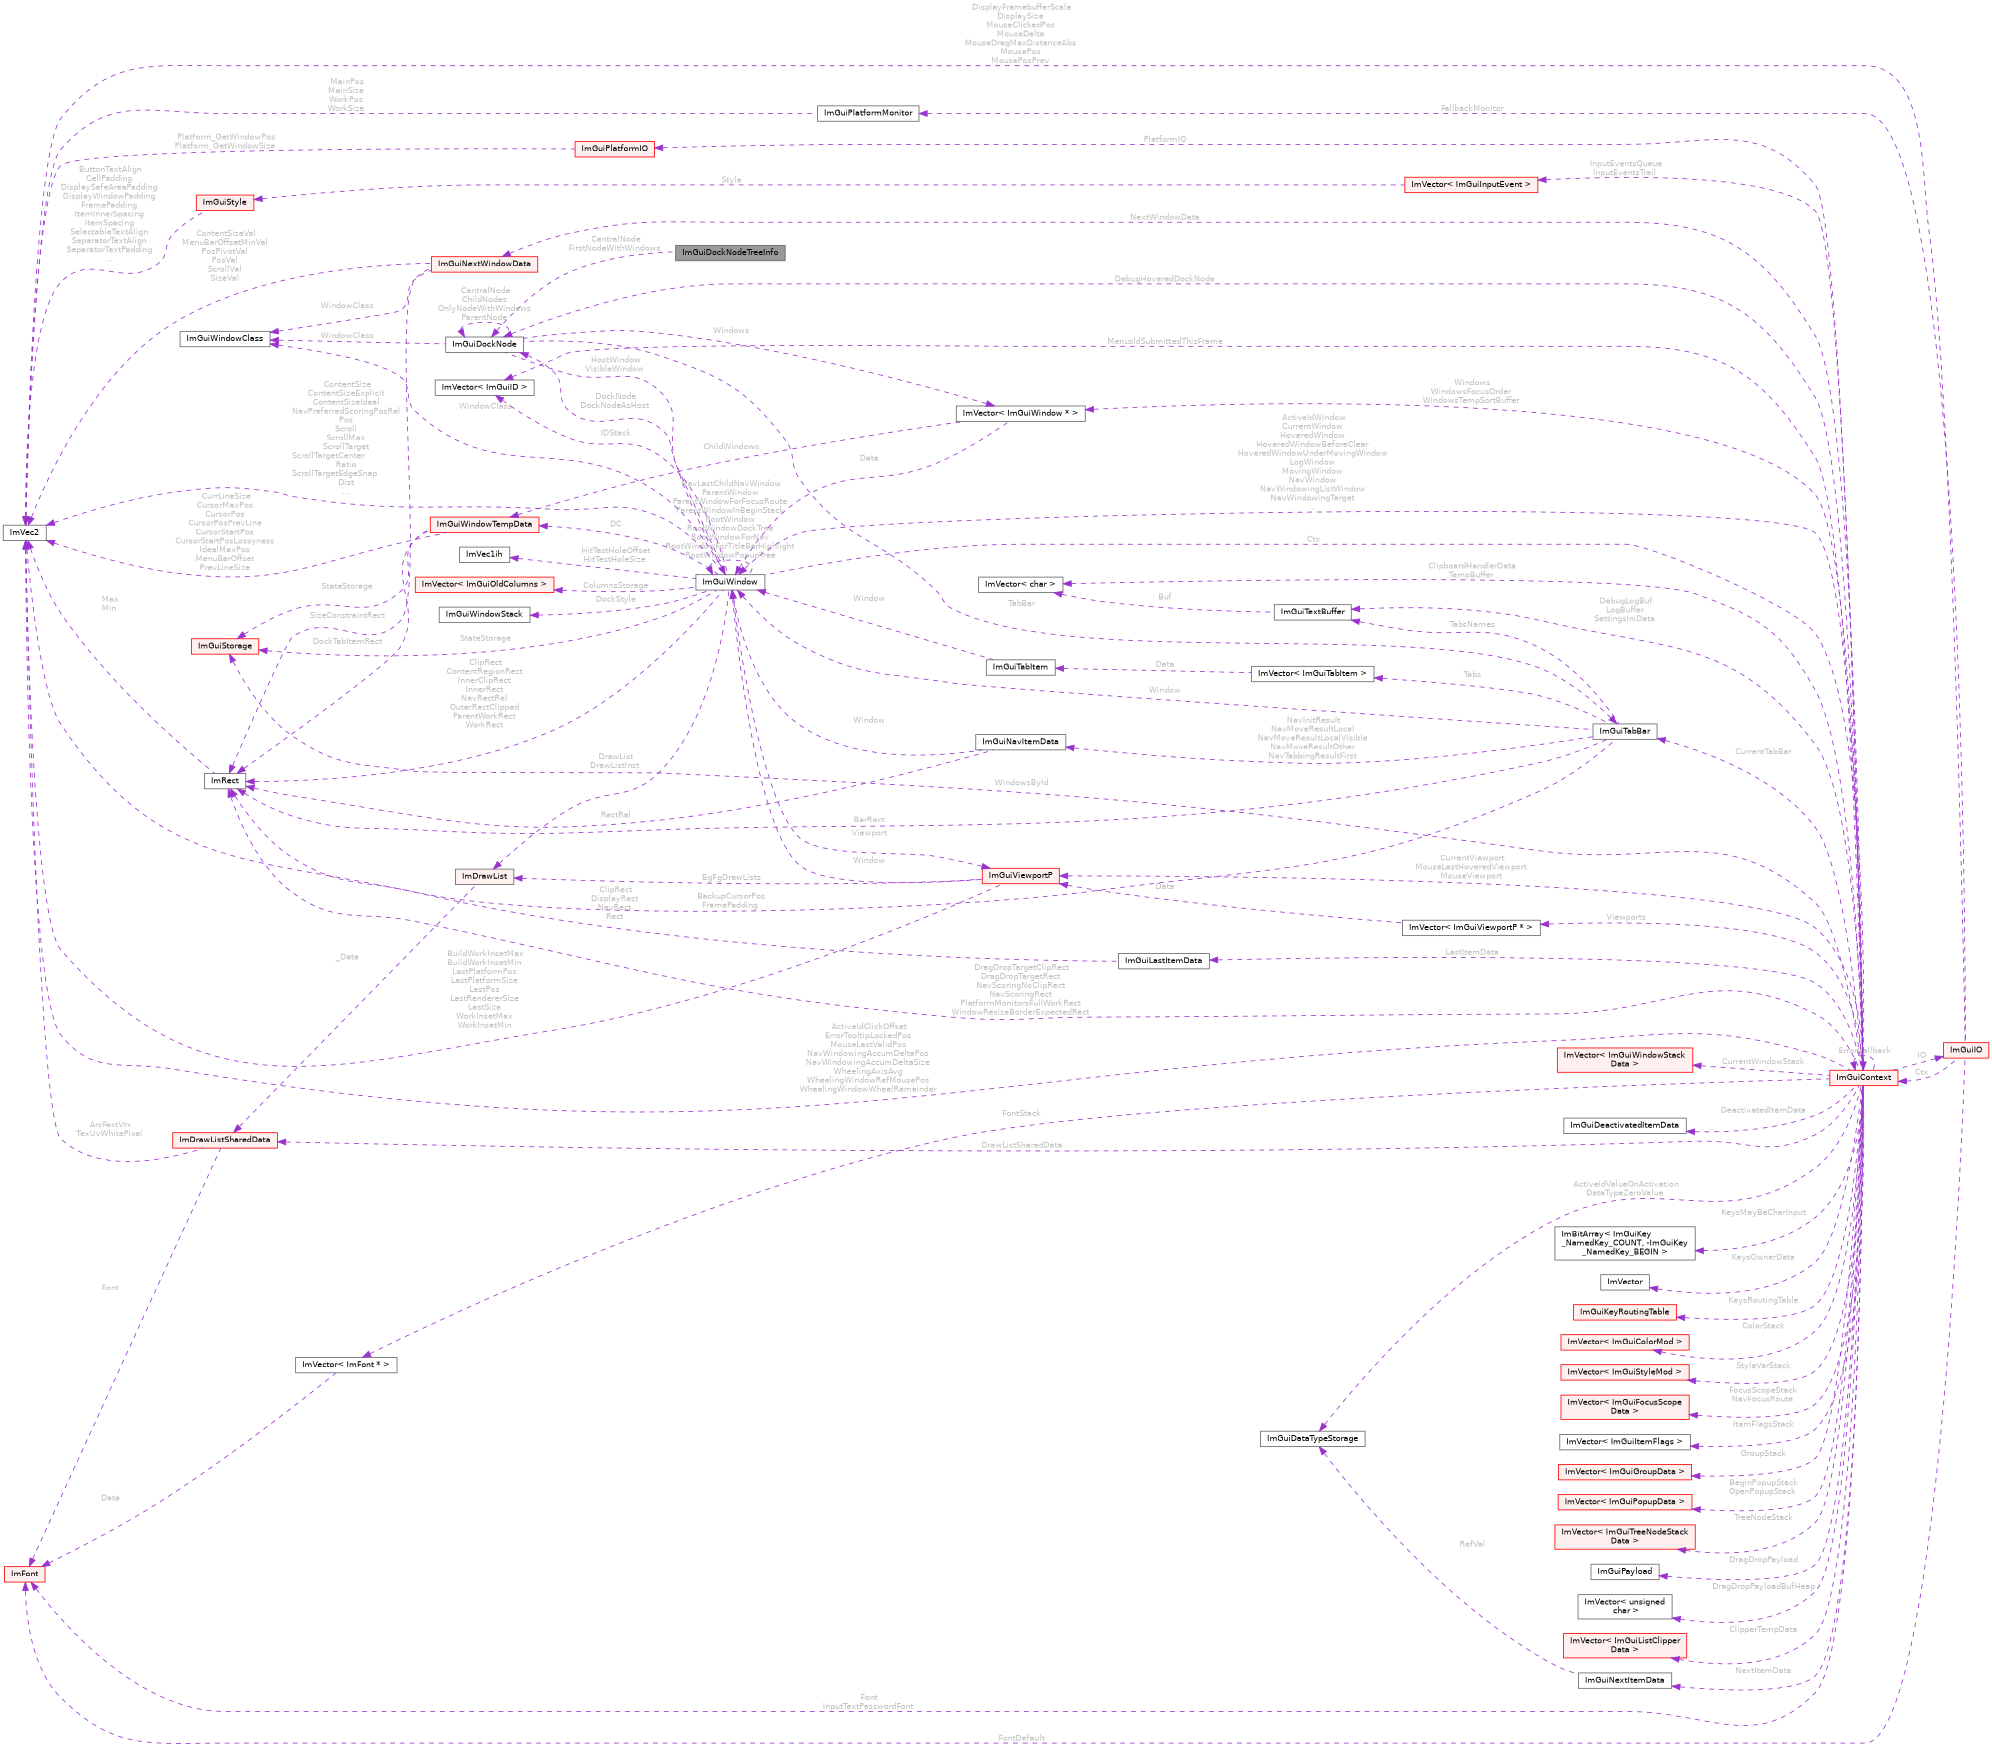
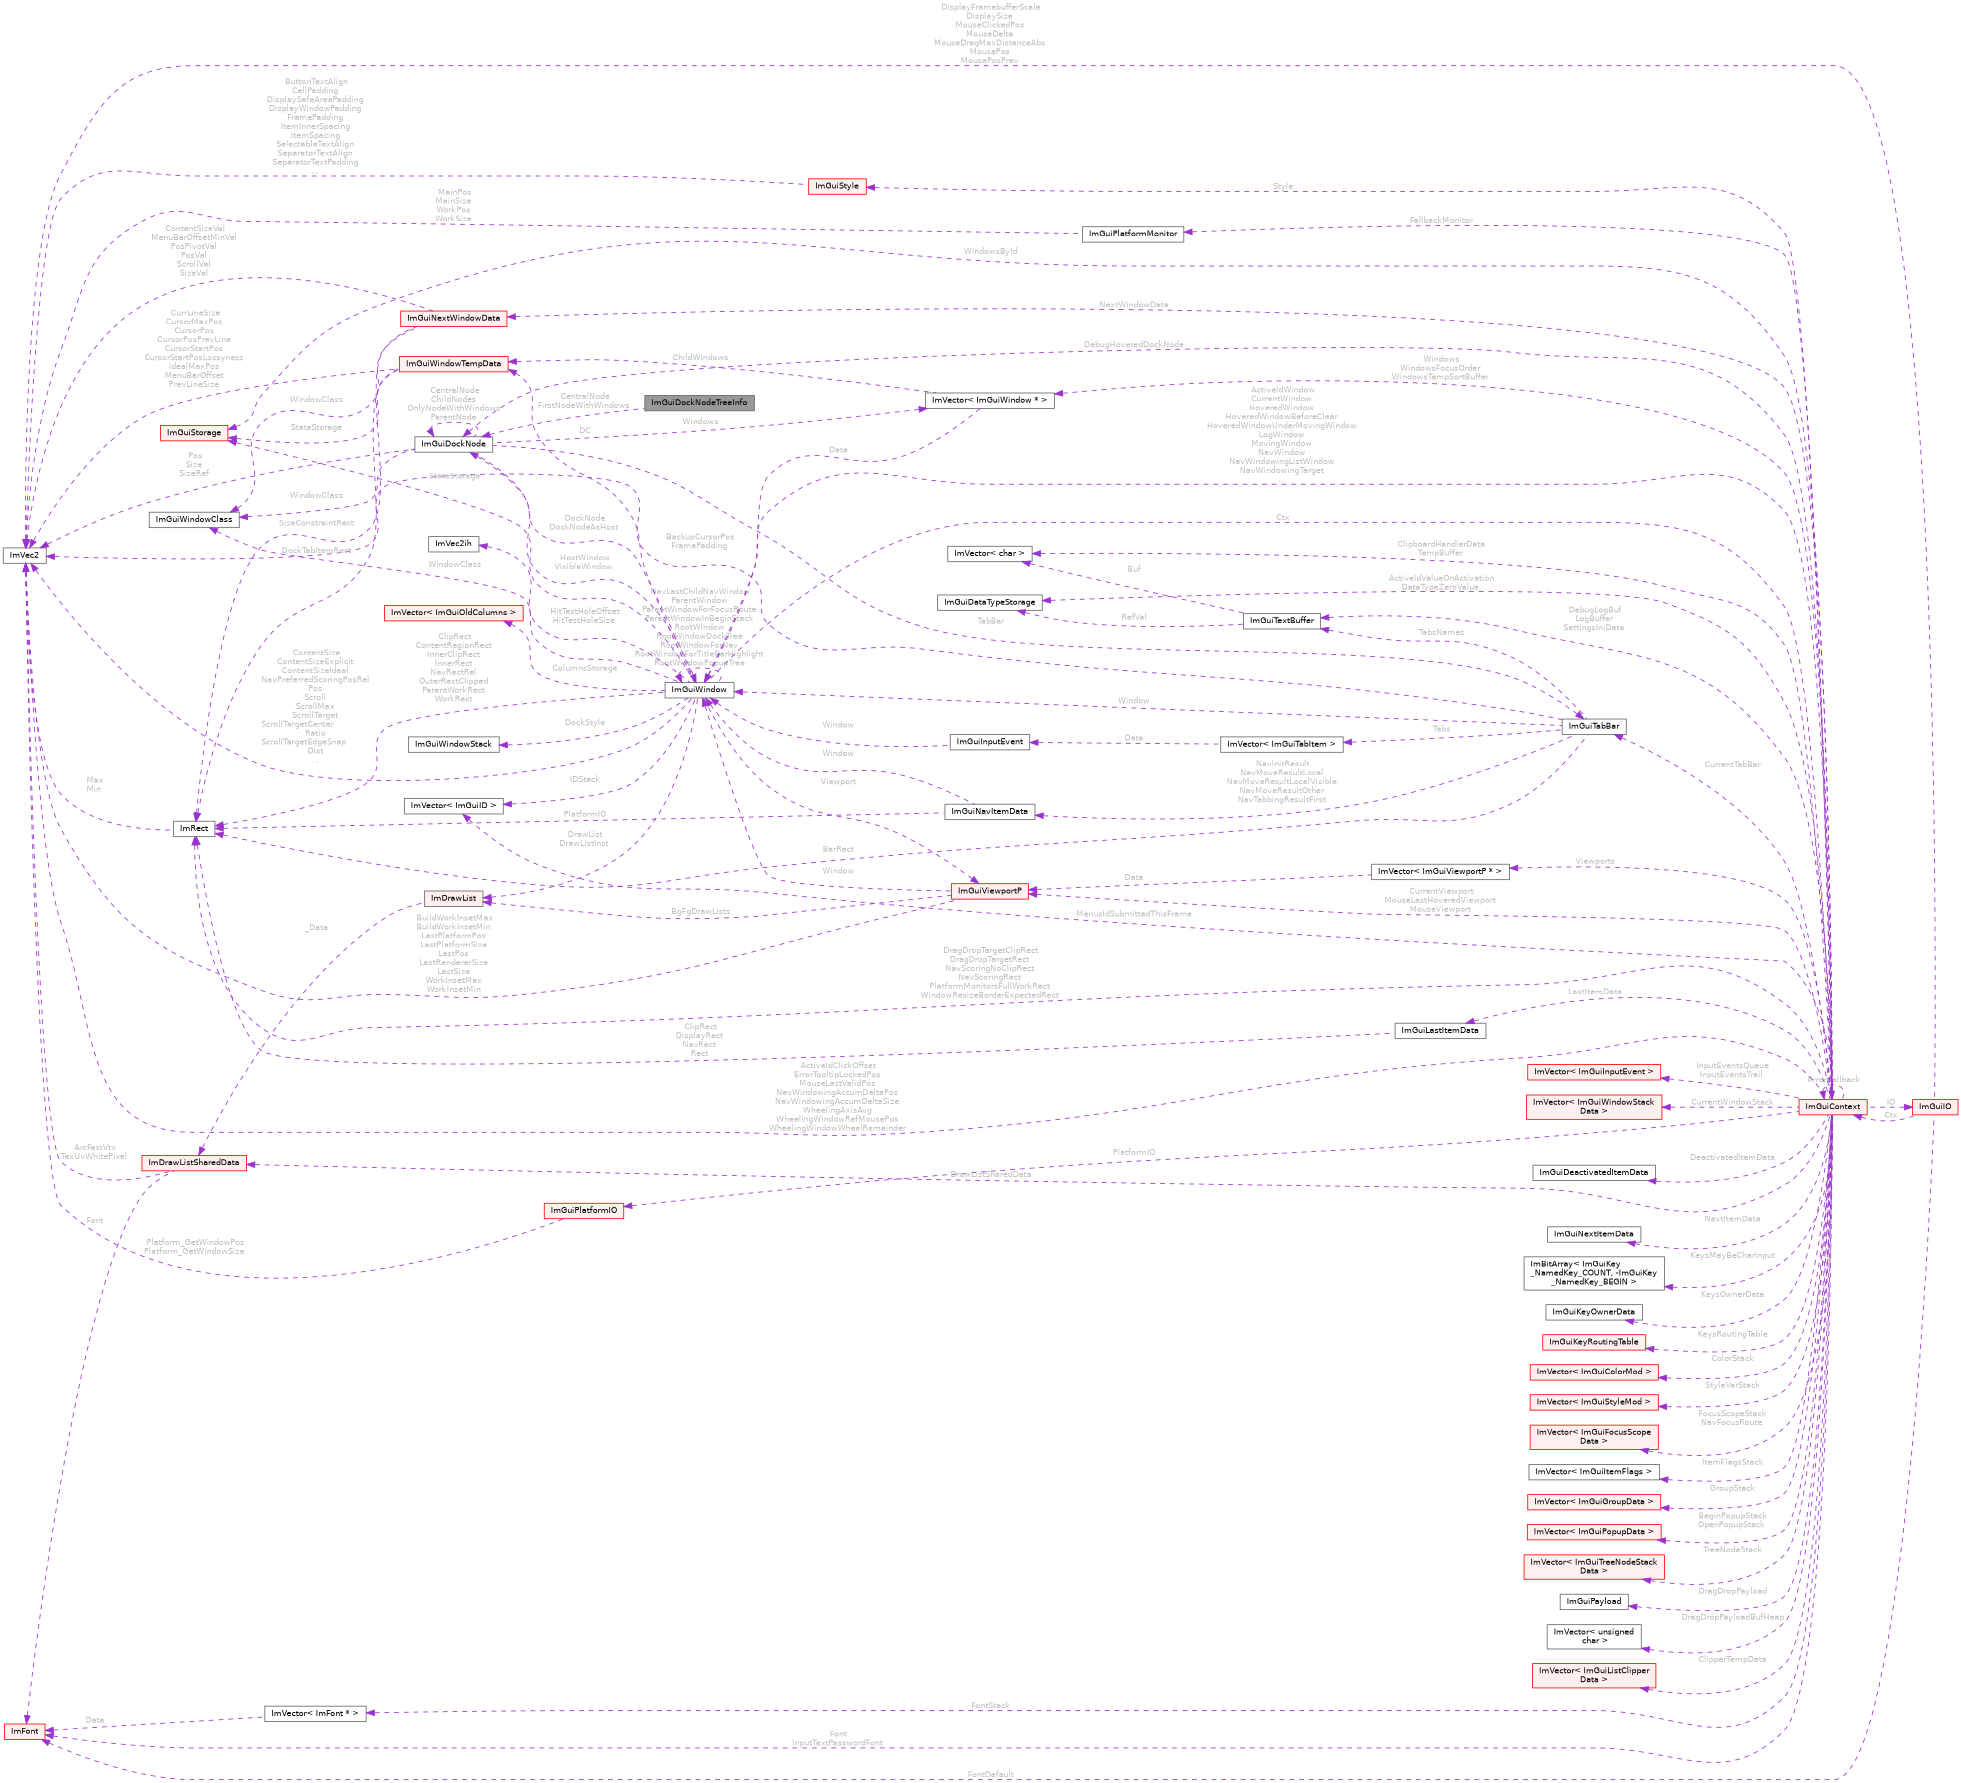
(1868, 117) -> (1767, 248)
(833, 185) -> (1765, 213)
none -> (227, 482)
(485, 555) -> (454, 544)
(1021, 668) -> (990, 742)
(615, 816) -> (584, 815)
(1625, 1282) -> (1594, 1312)
(1438, 1579) -> (1134, 626)
